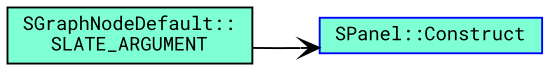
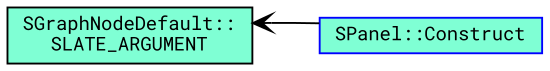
(276, 48) -> (295, 23)
